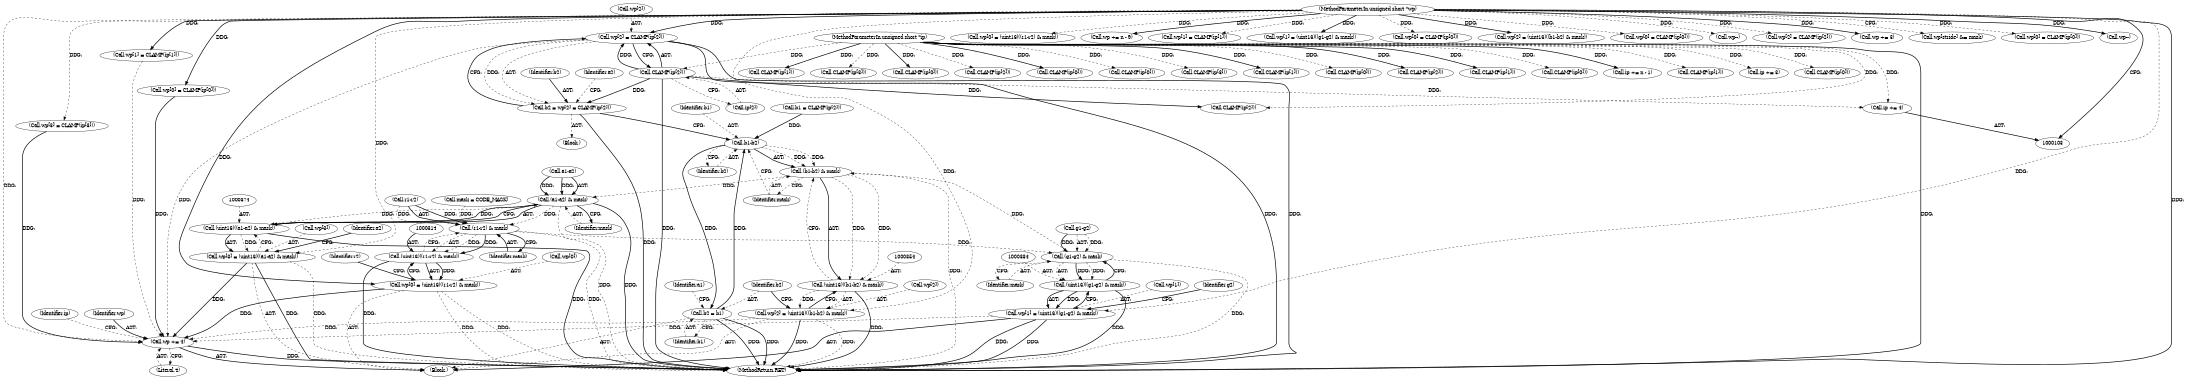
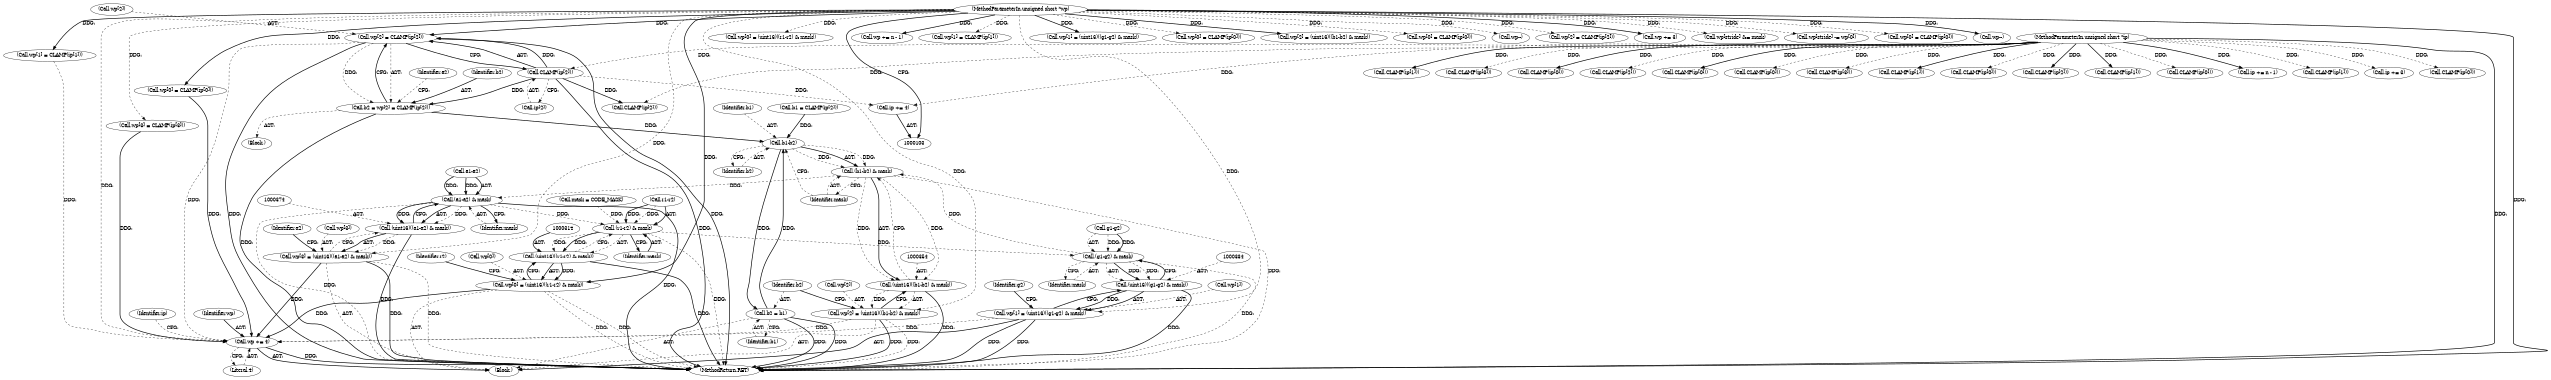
(1872, 24) -> (1655, 24)
(1112, 38) -> (882, 38)
none -> (1826, 38)
(700, 126) -> (652, 126)
(689, 286) -> none
